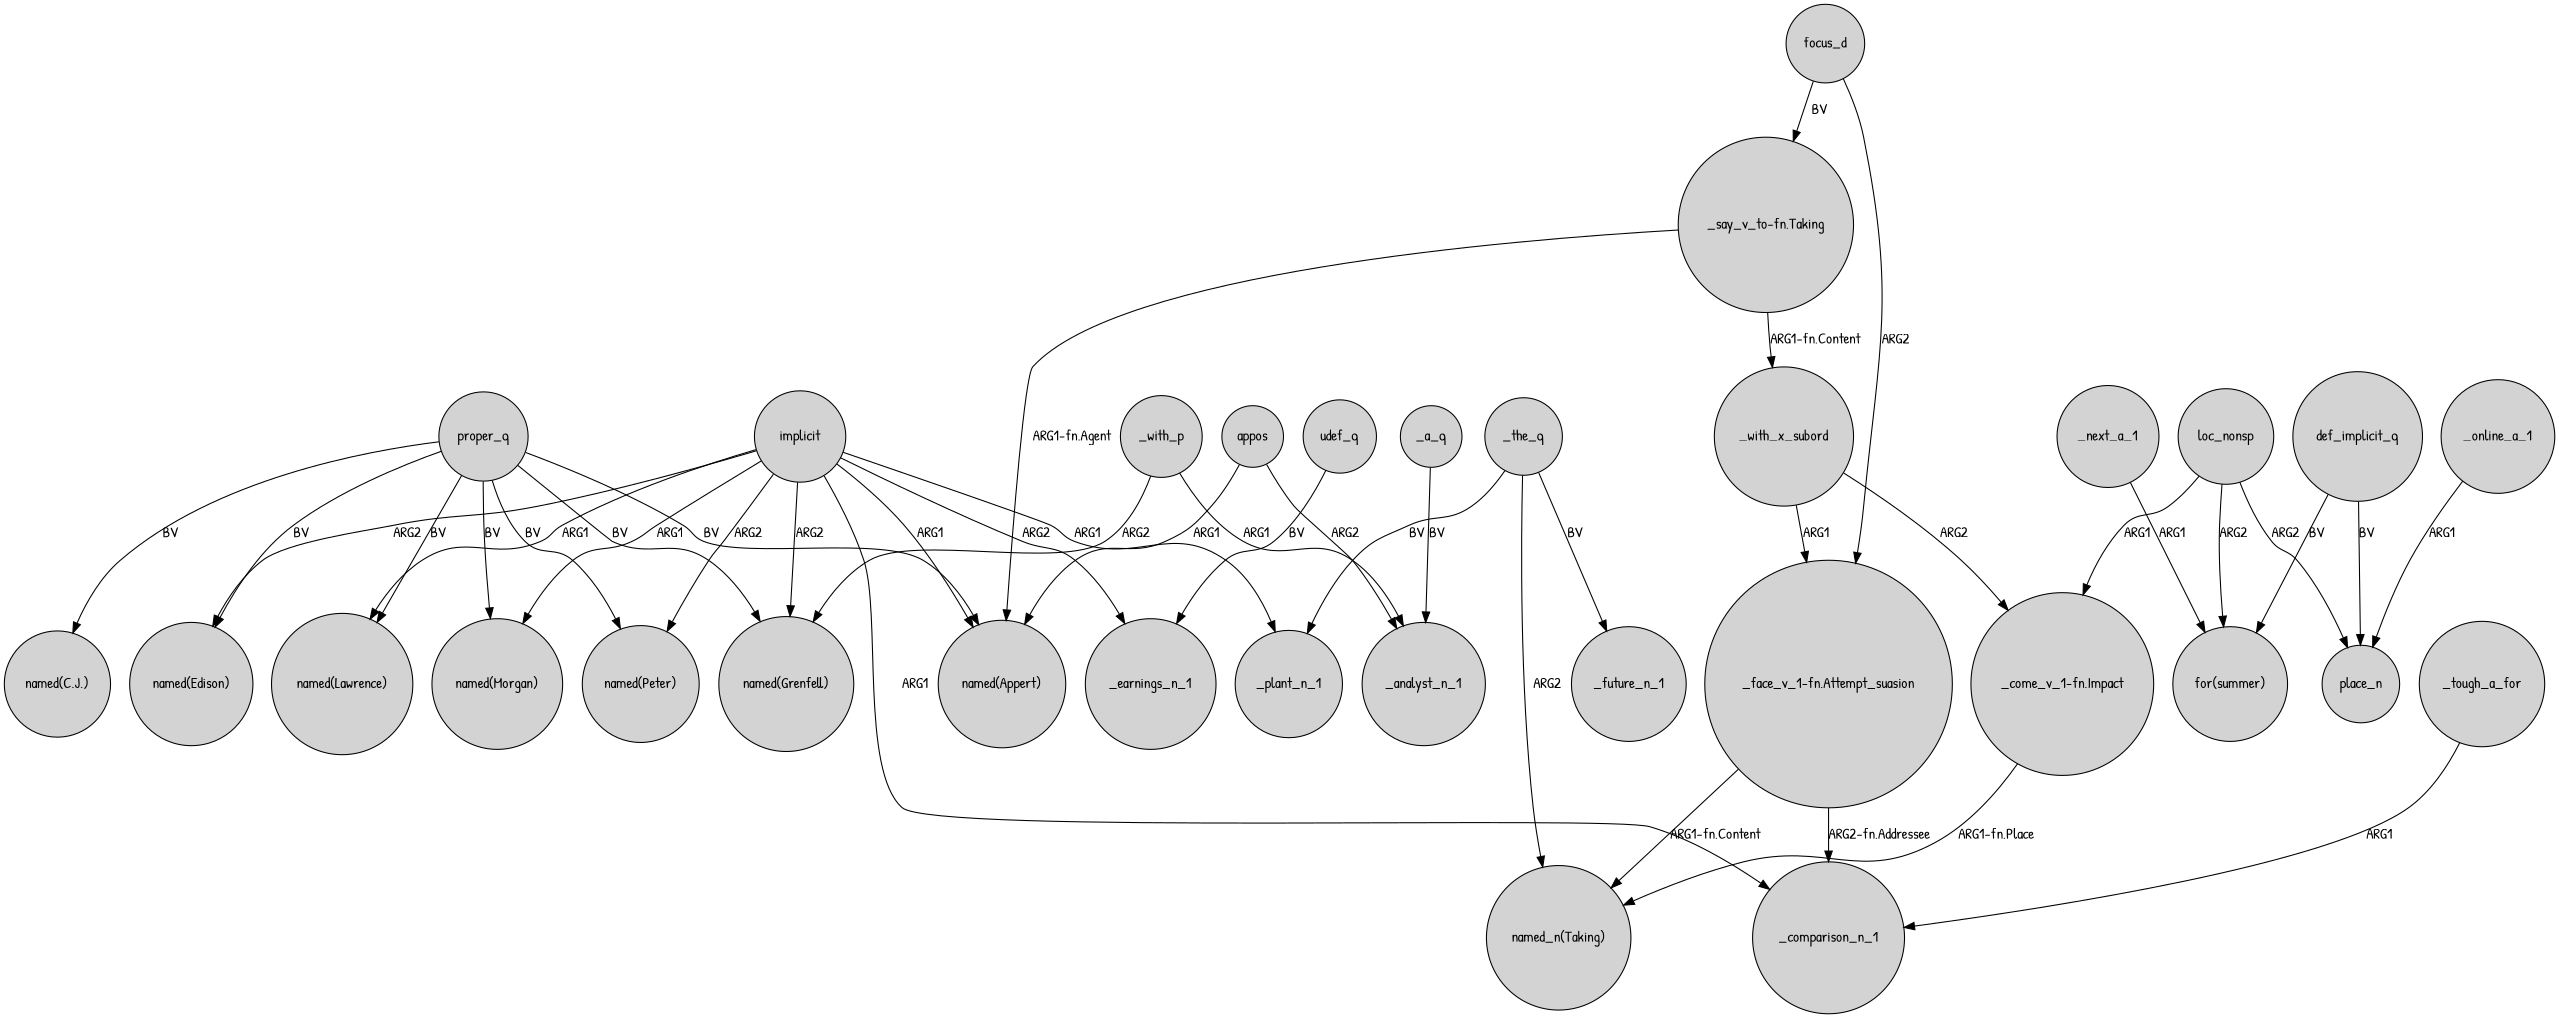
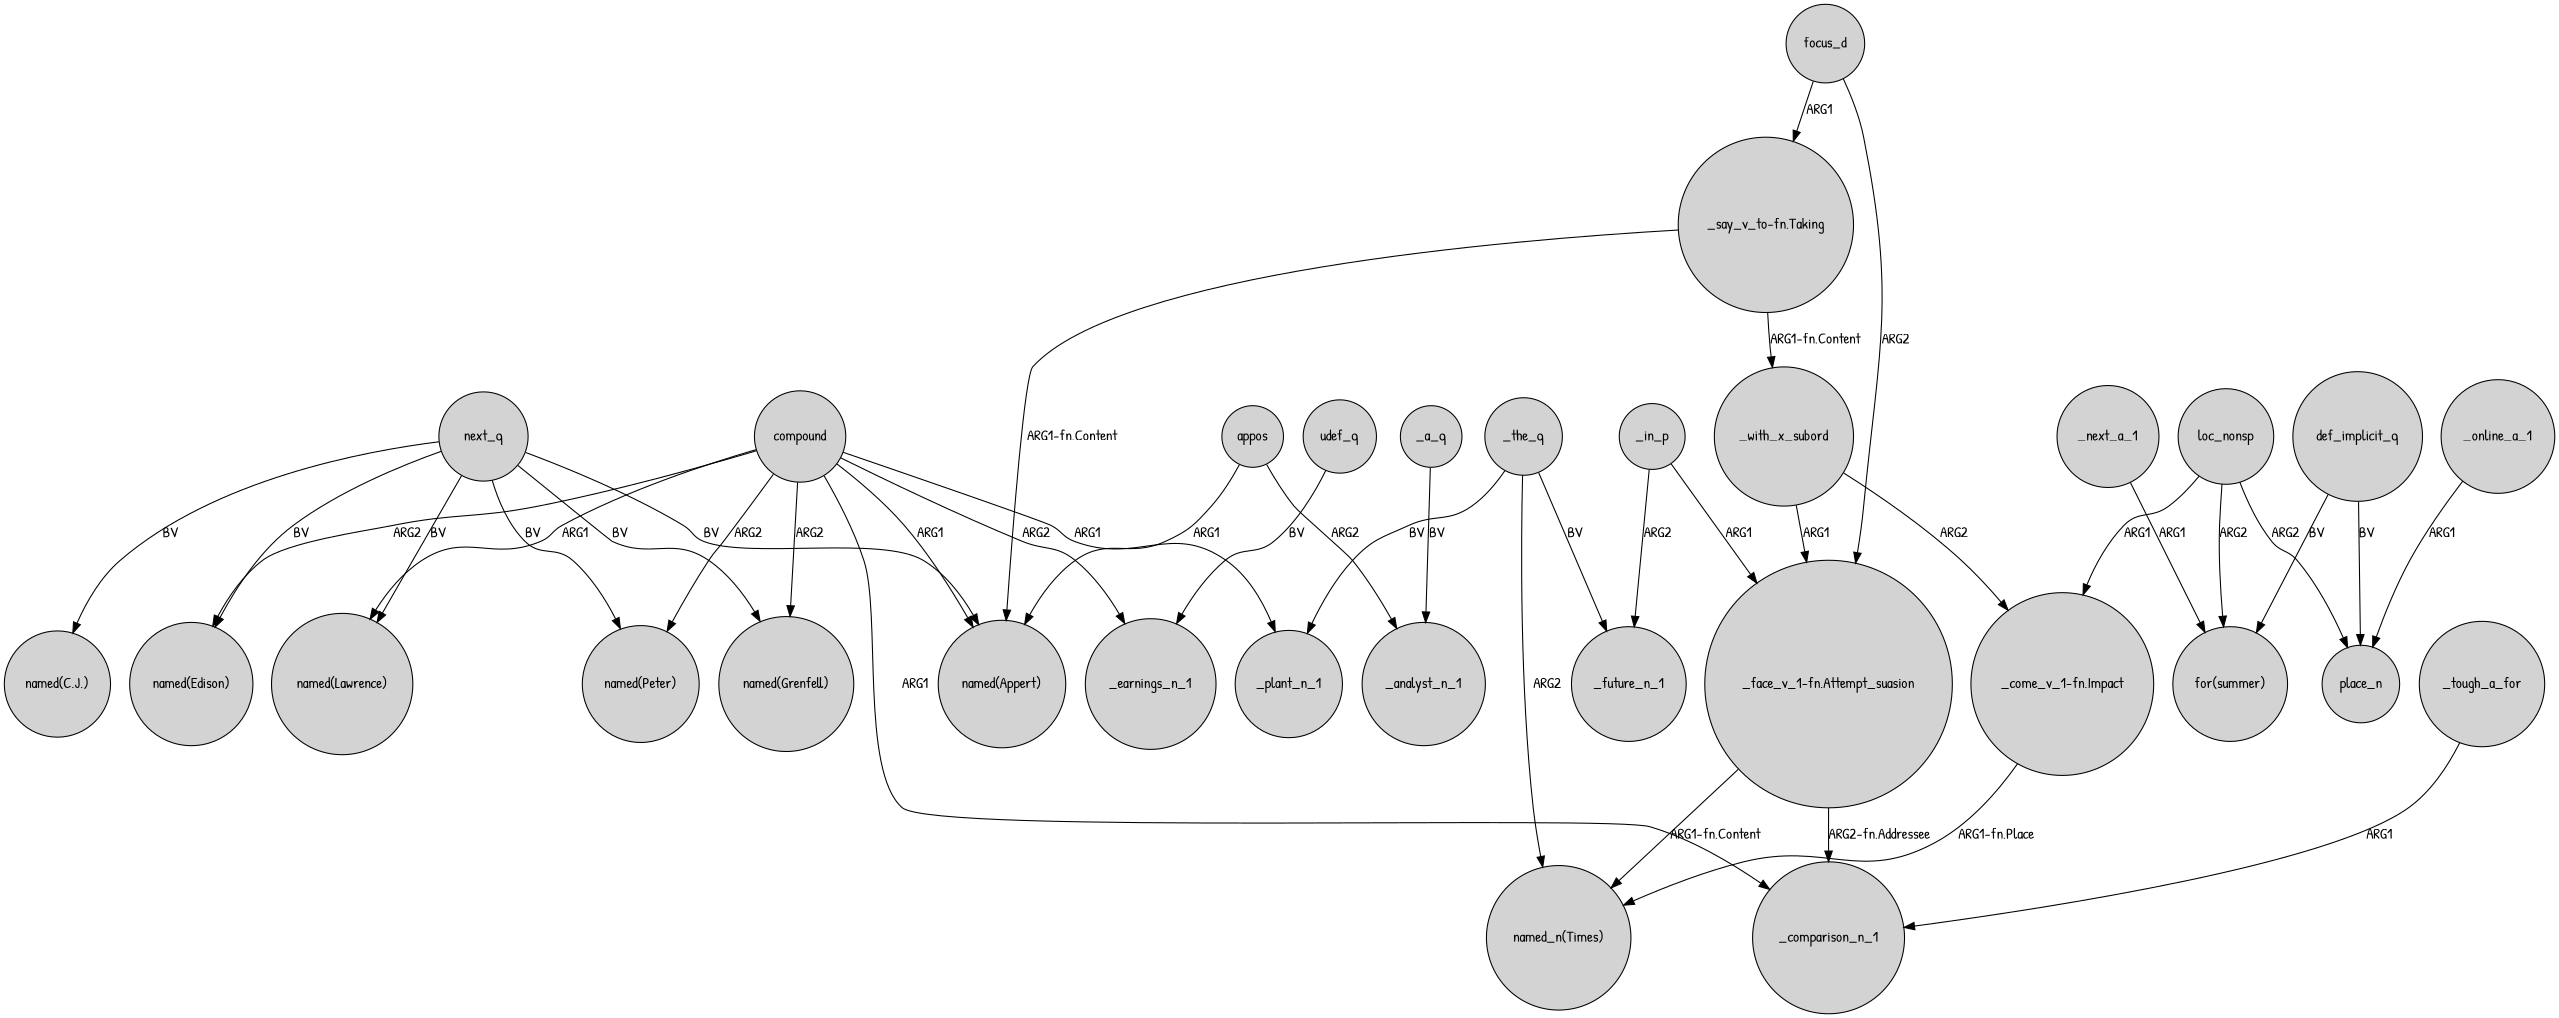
(1820, 110) -> (1820, 110)
(483, 436) -> (483, 436)
(800, 436) -> (800, 436)
(1072, 436) -> (1072, 436)
(1161, 436) -> none
none -> (1652, 436)
(497, 684) -> none
(1559, 938) -> (1559, 938)
